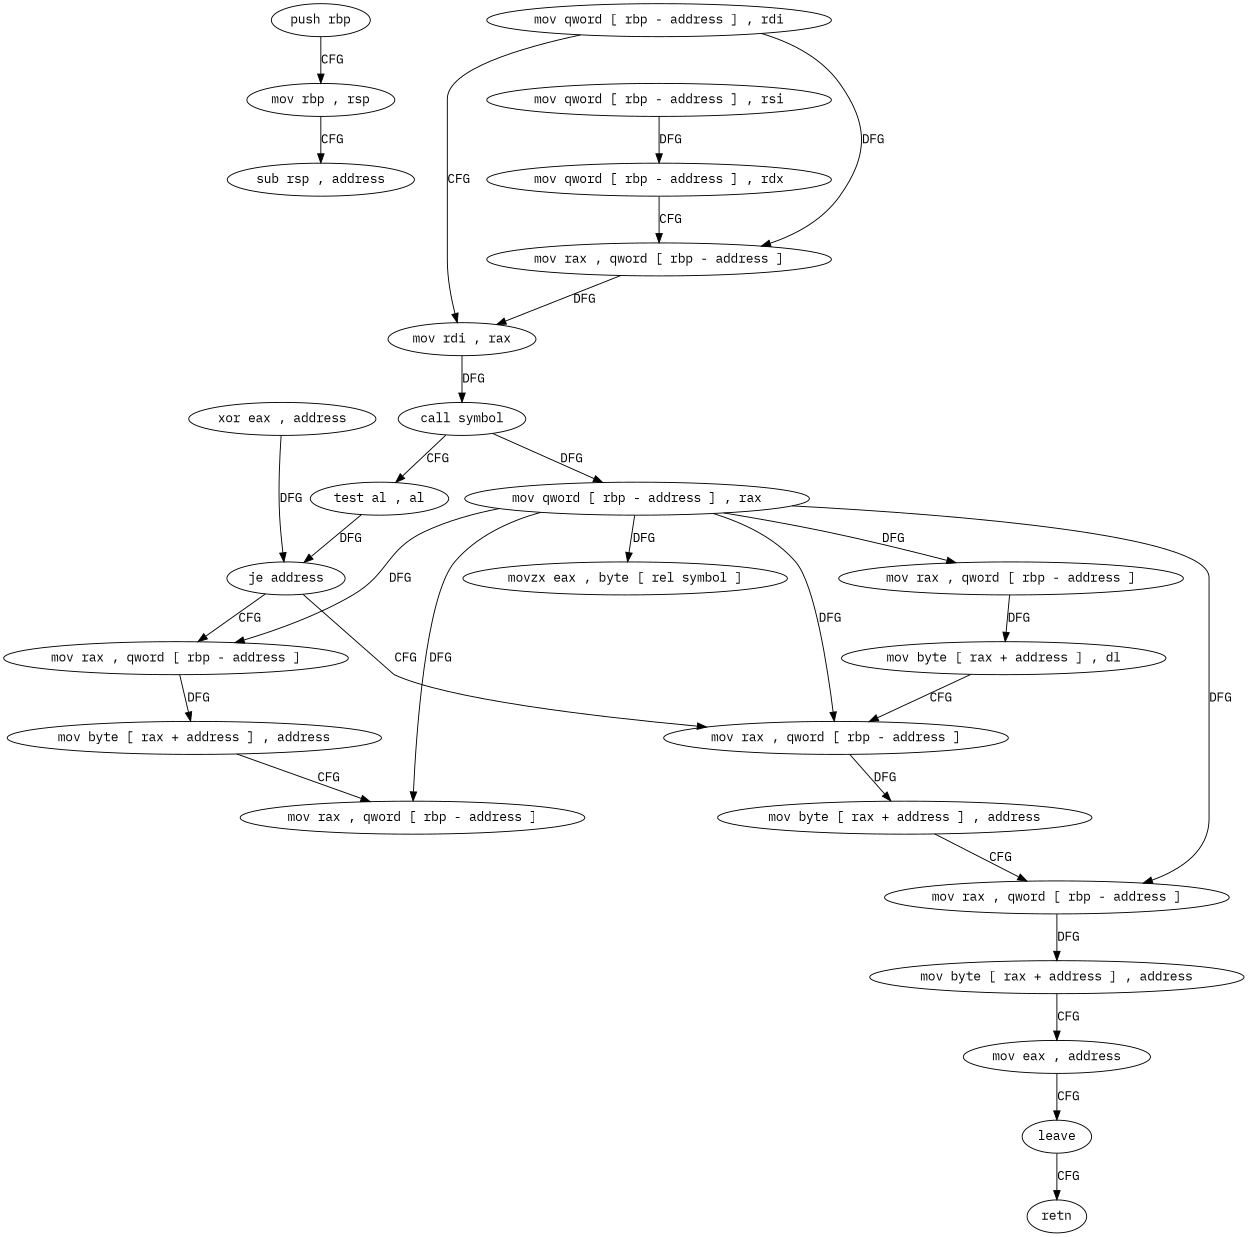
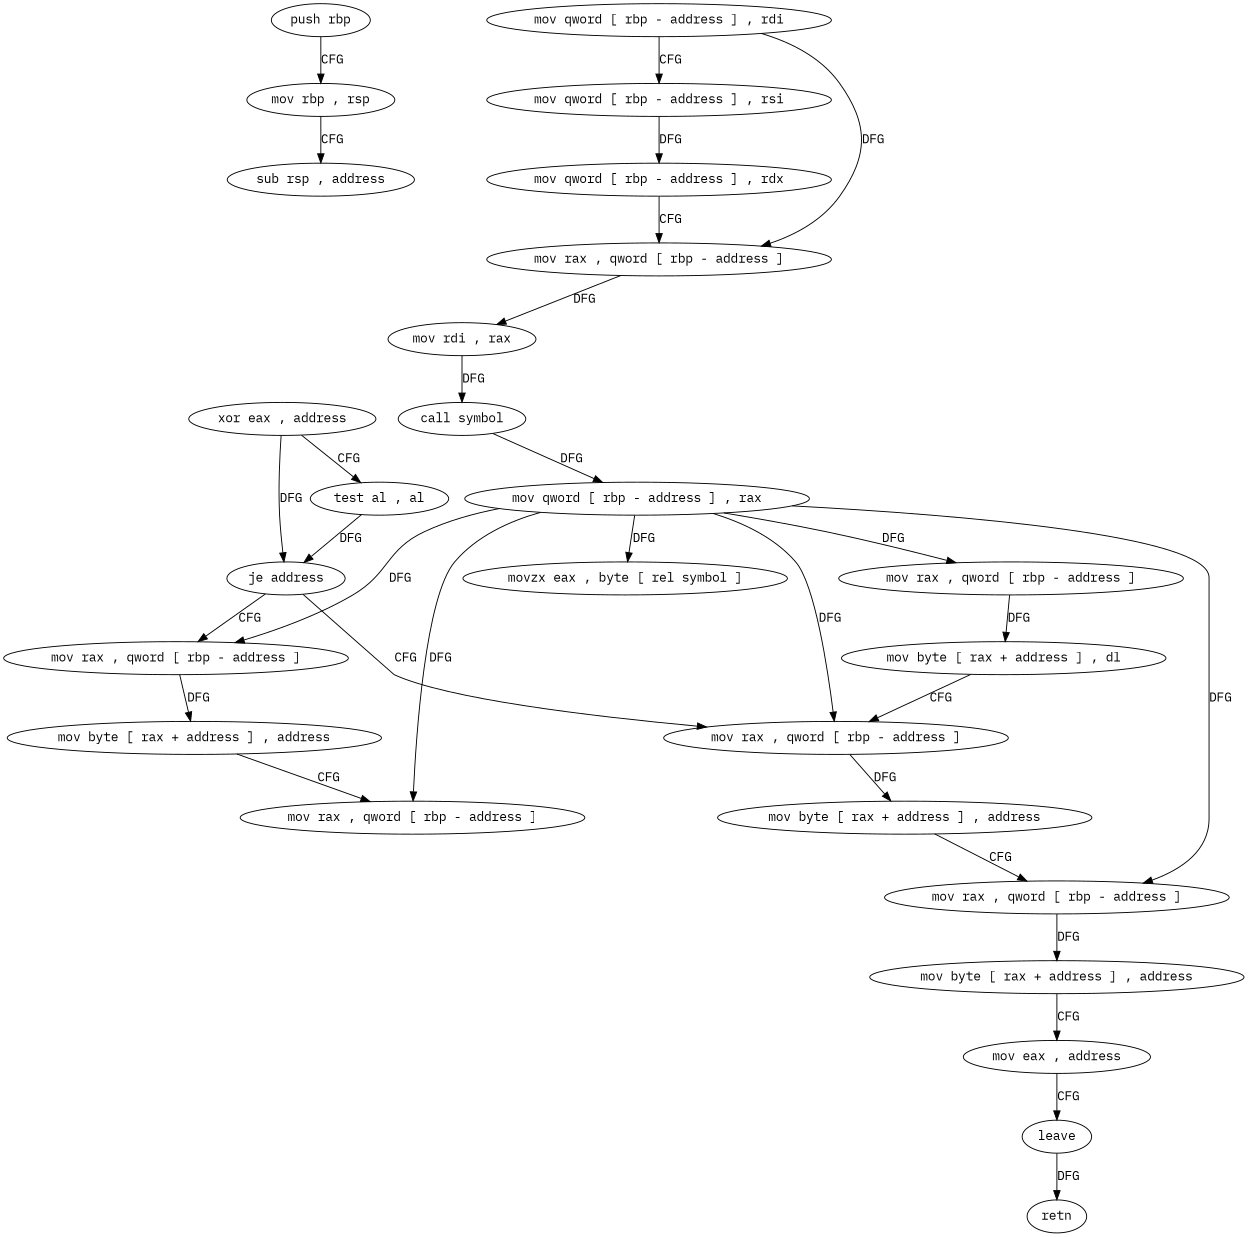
(447, 130) -> (659, 55)
(424, 456) -> (328, 456)
(1068, 1177) -> (1068, 1177)
